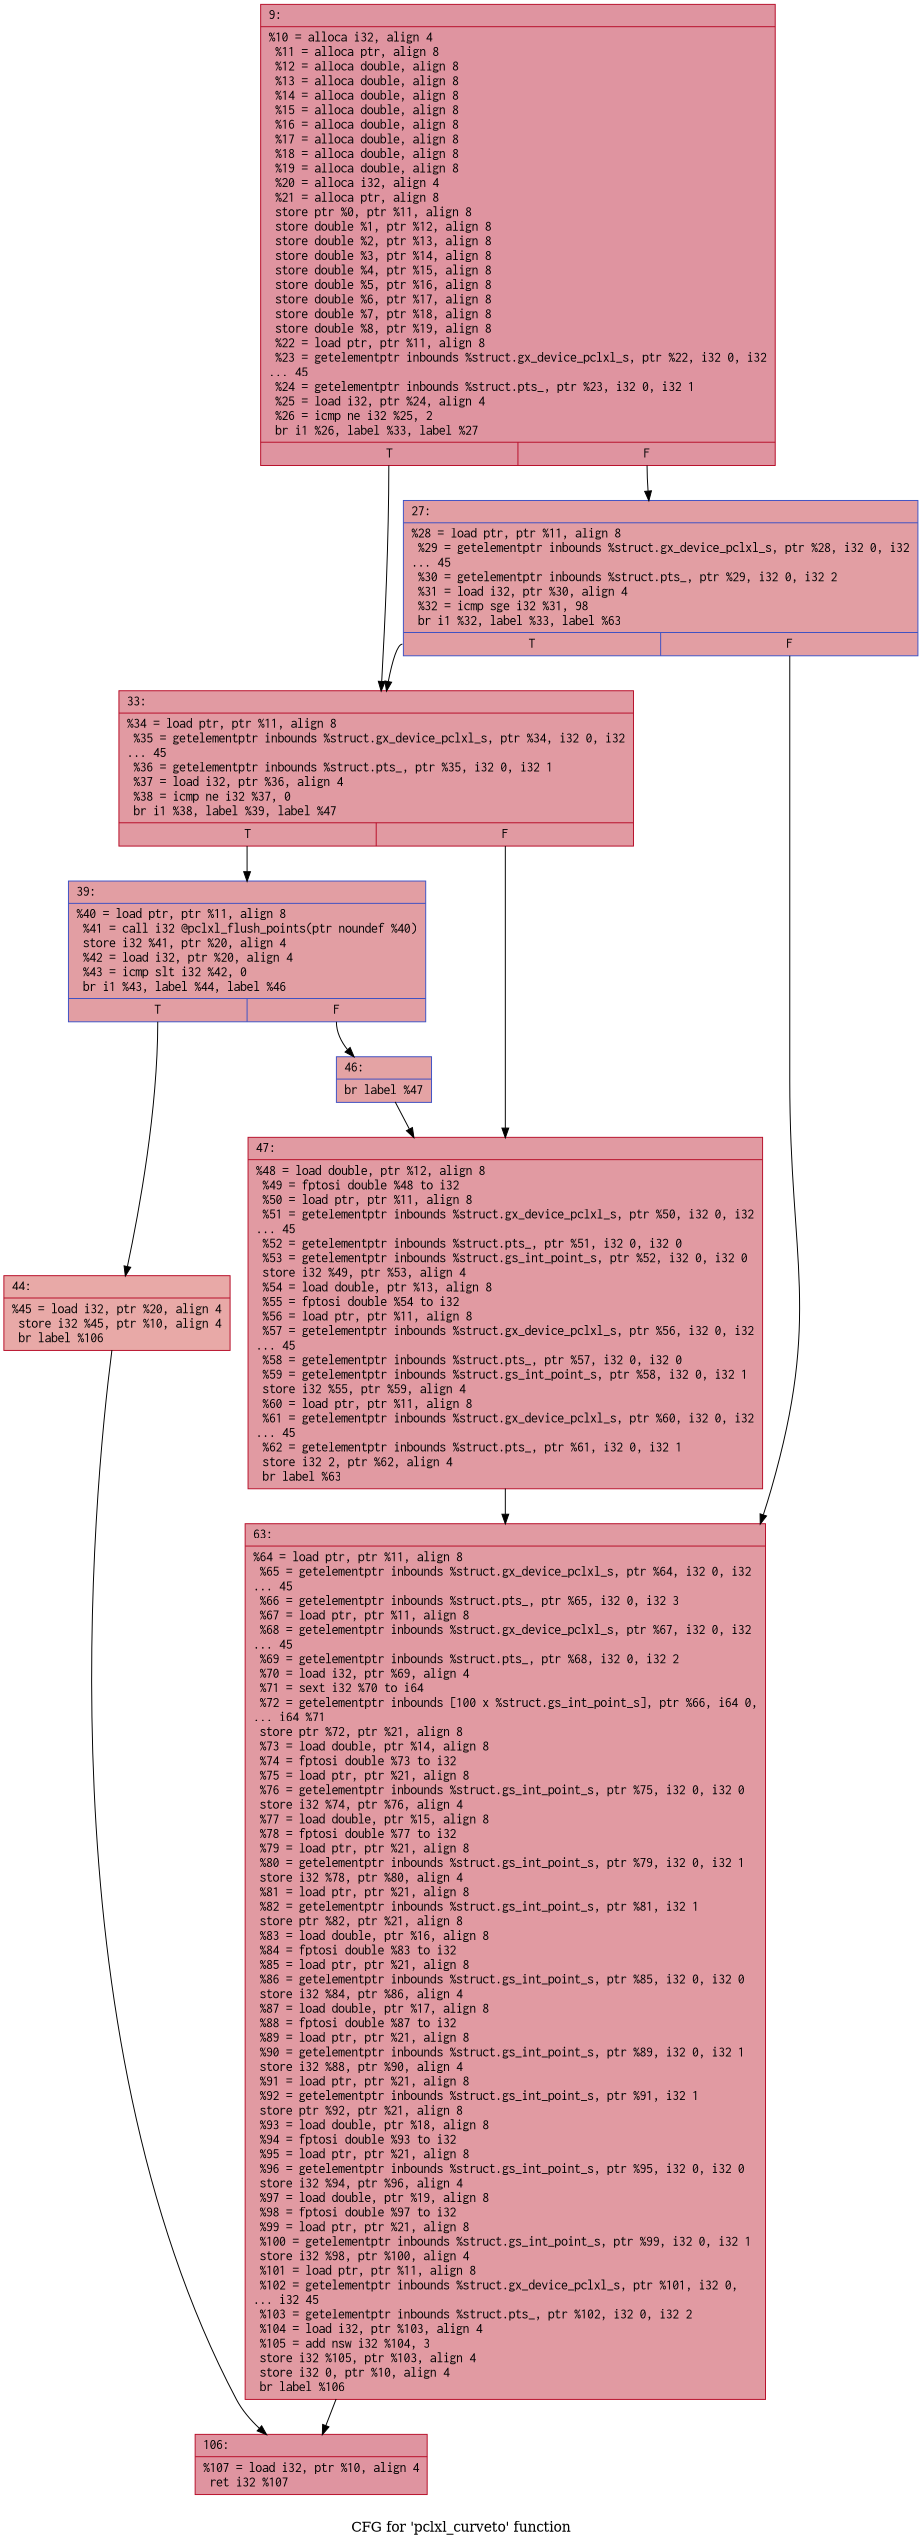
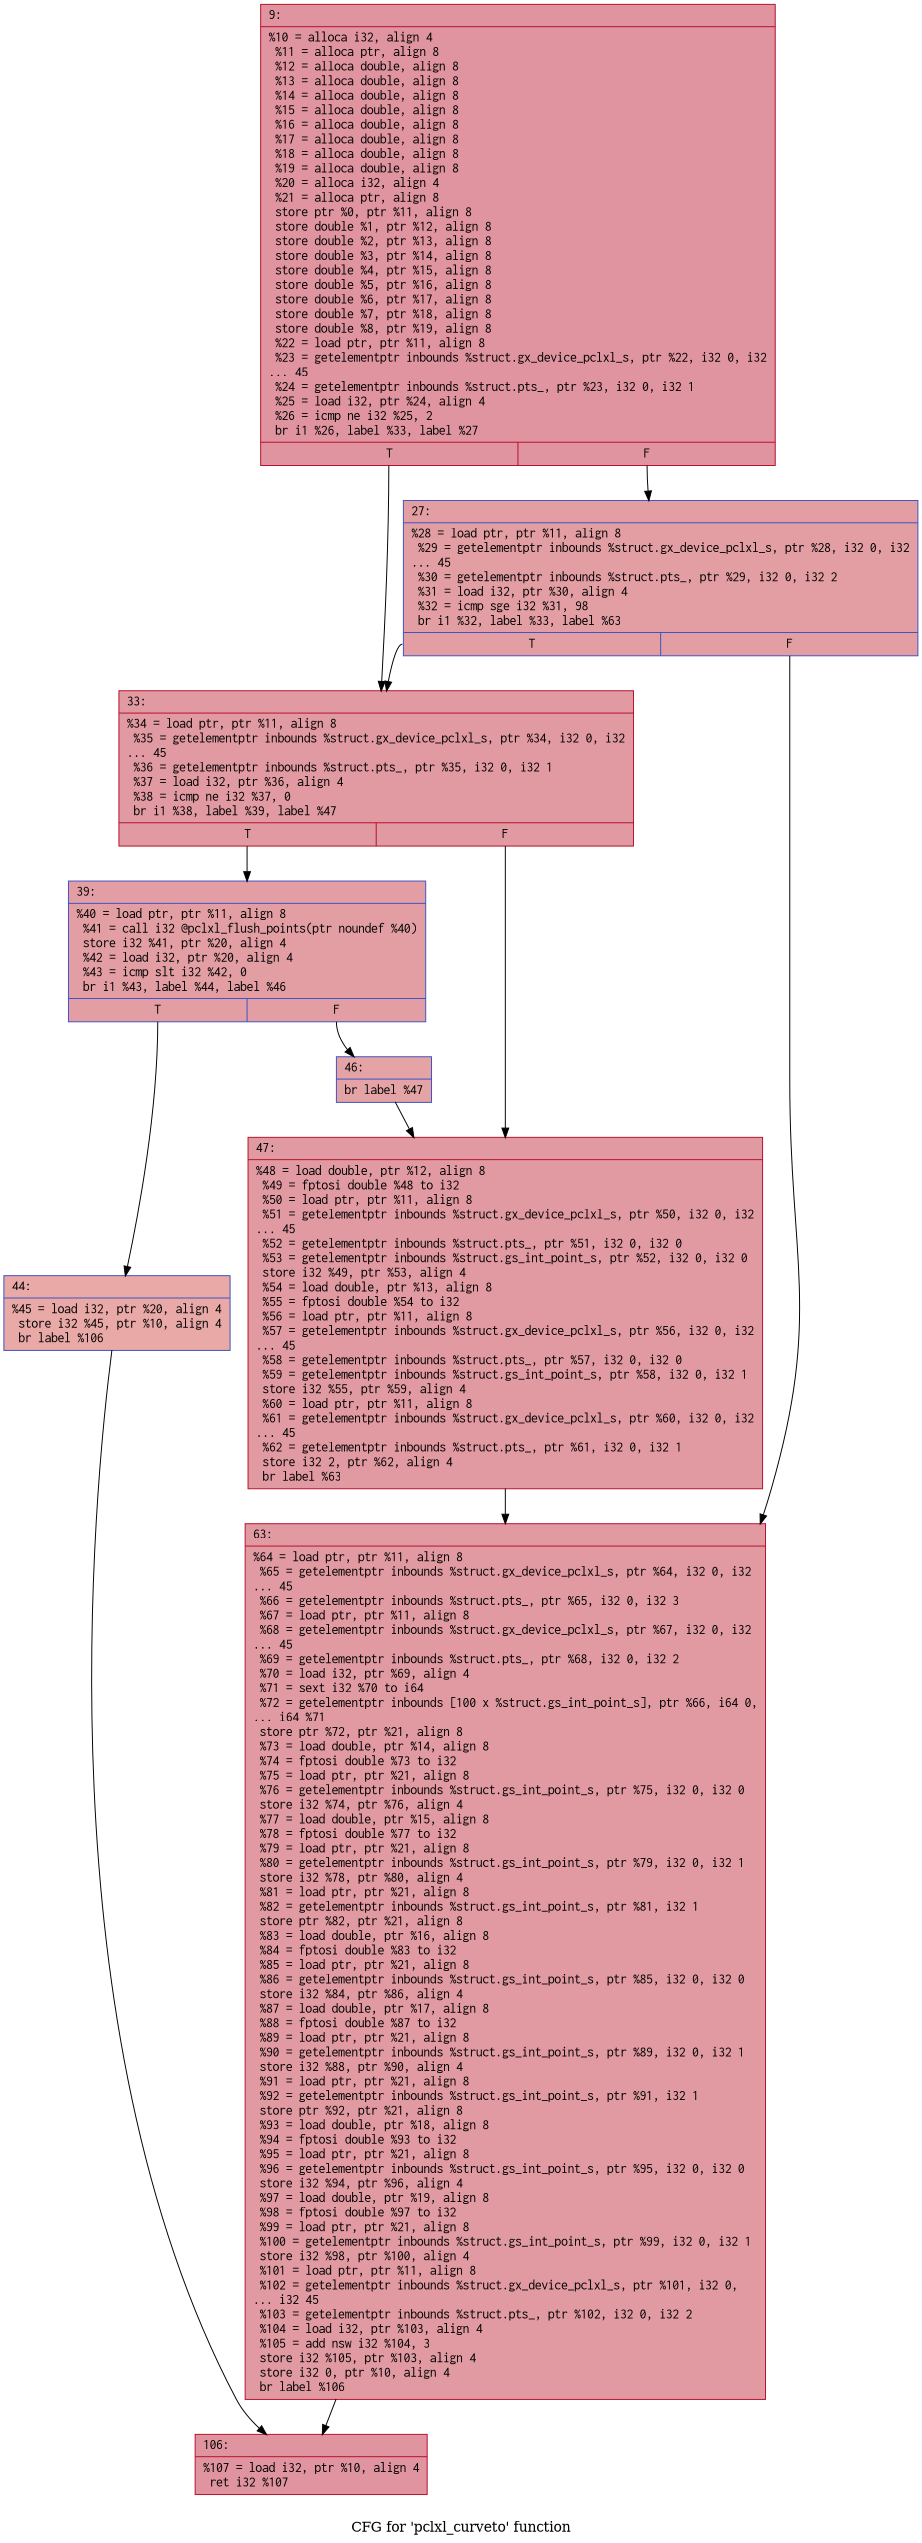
(117, 1313) -> (117, 1313)
